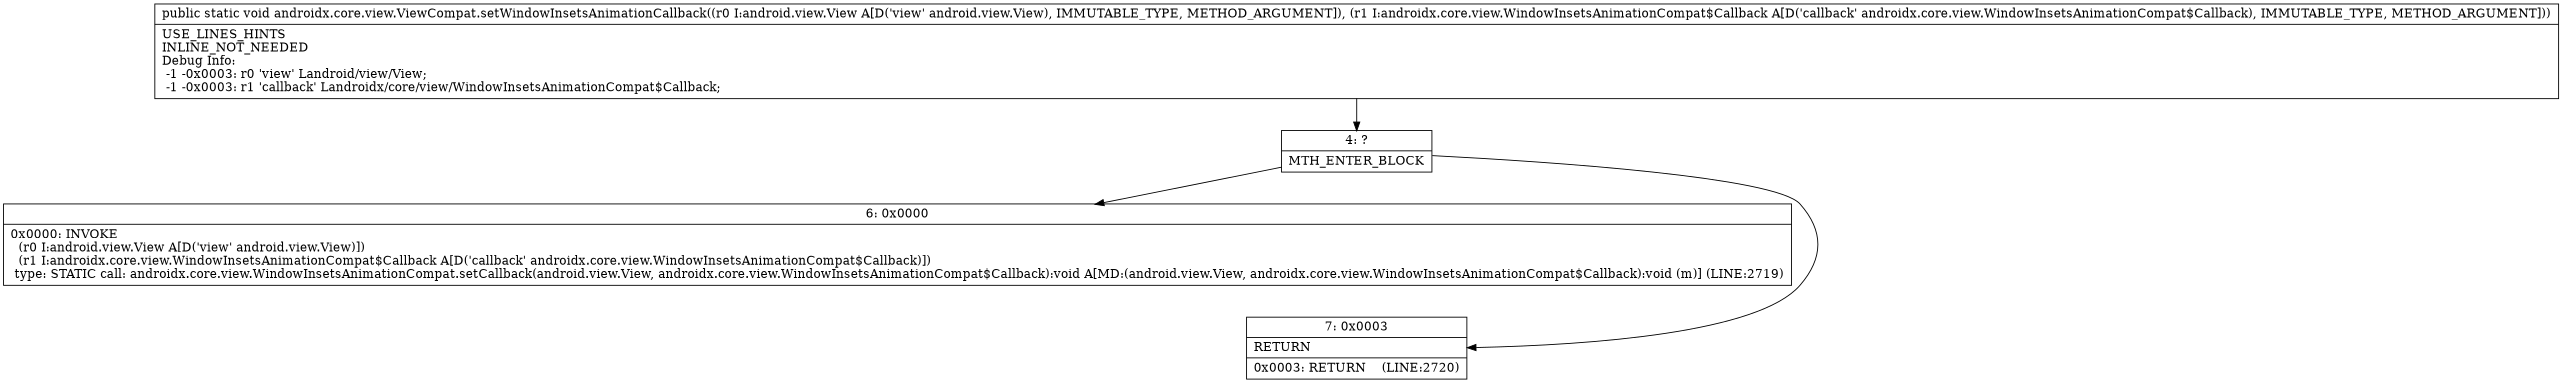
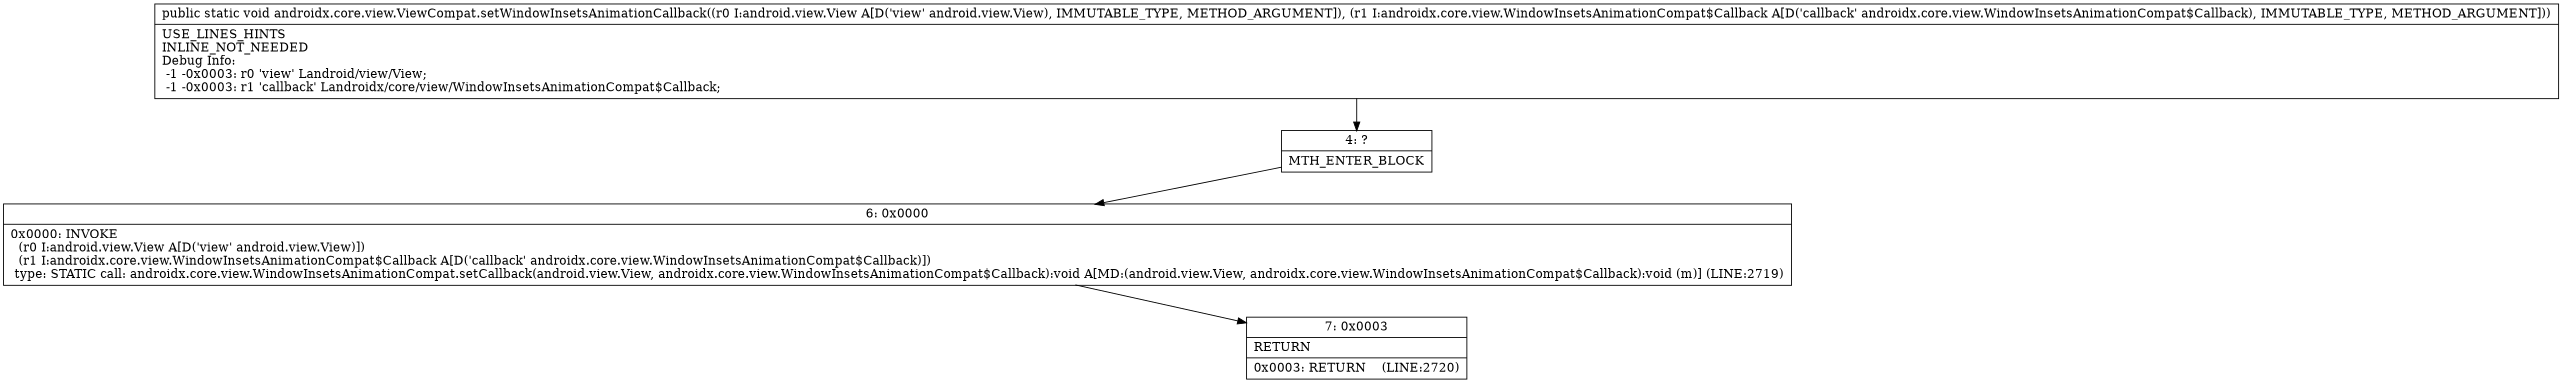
(1814, 226) -> (1157, 303)
